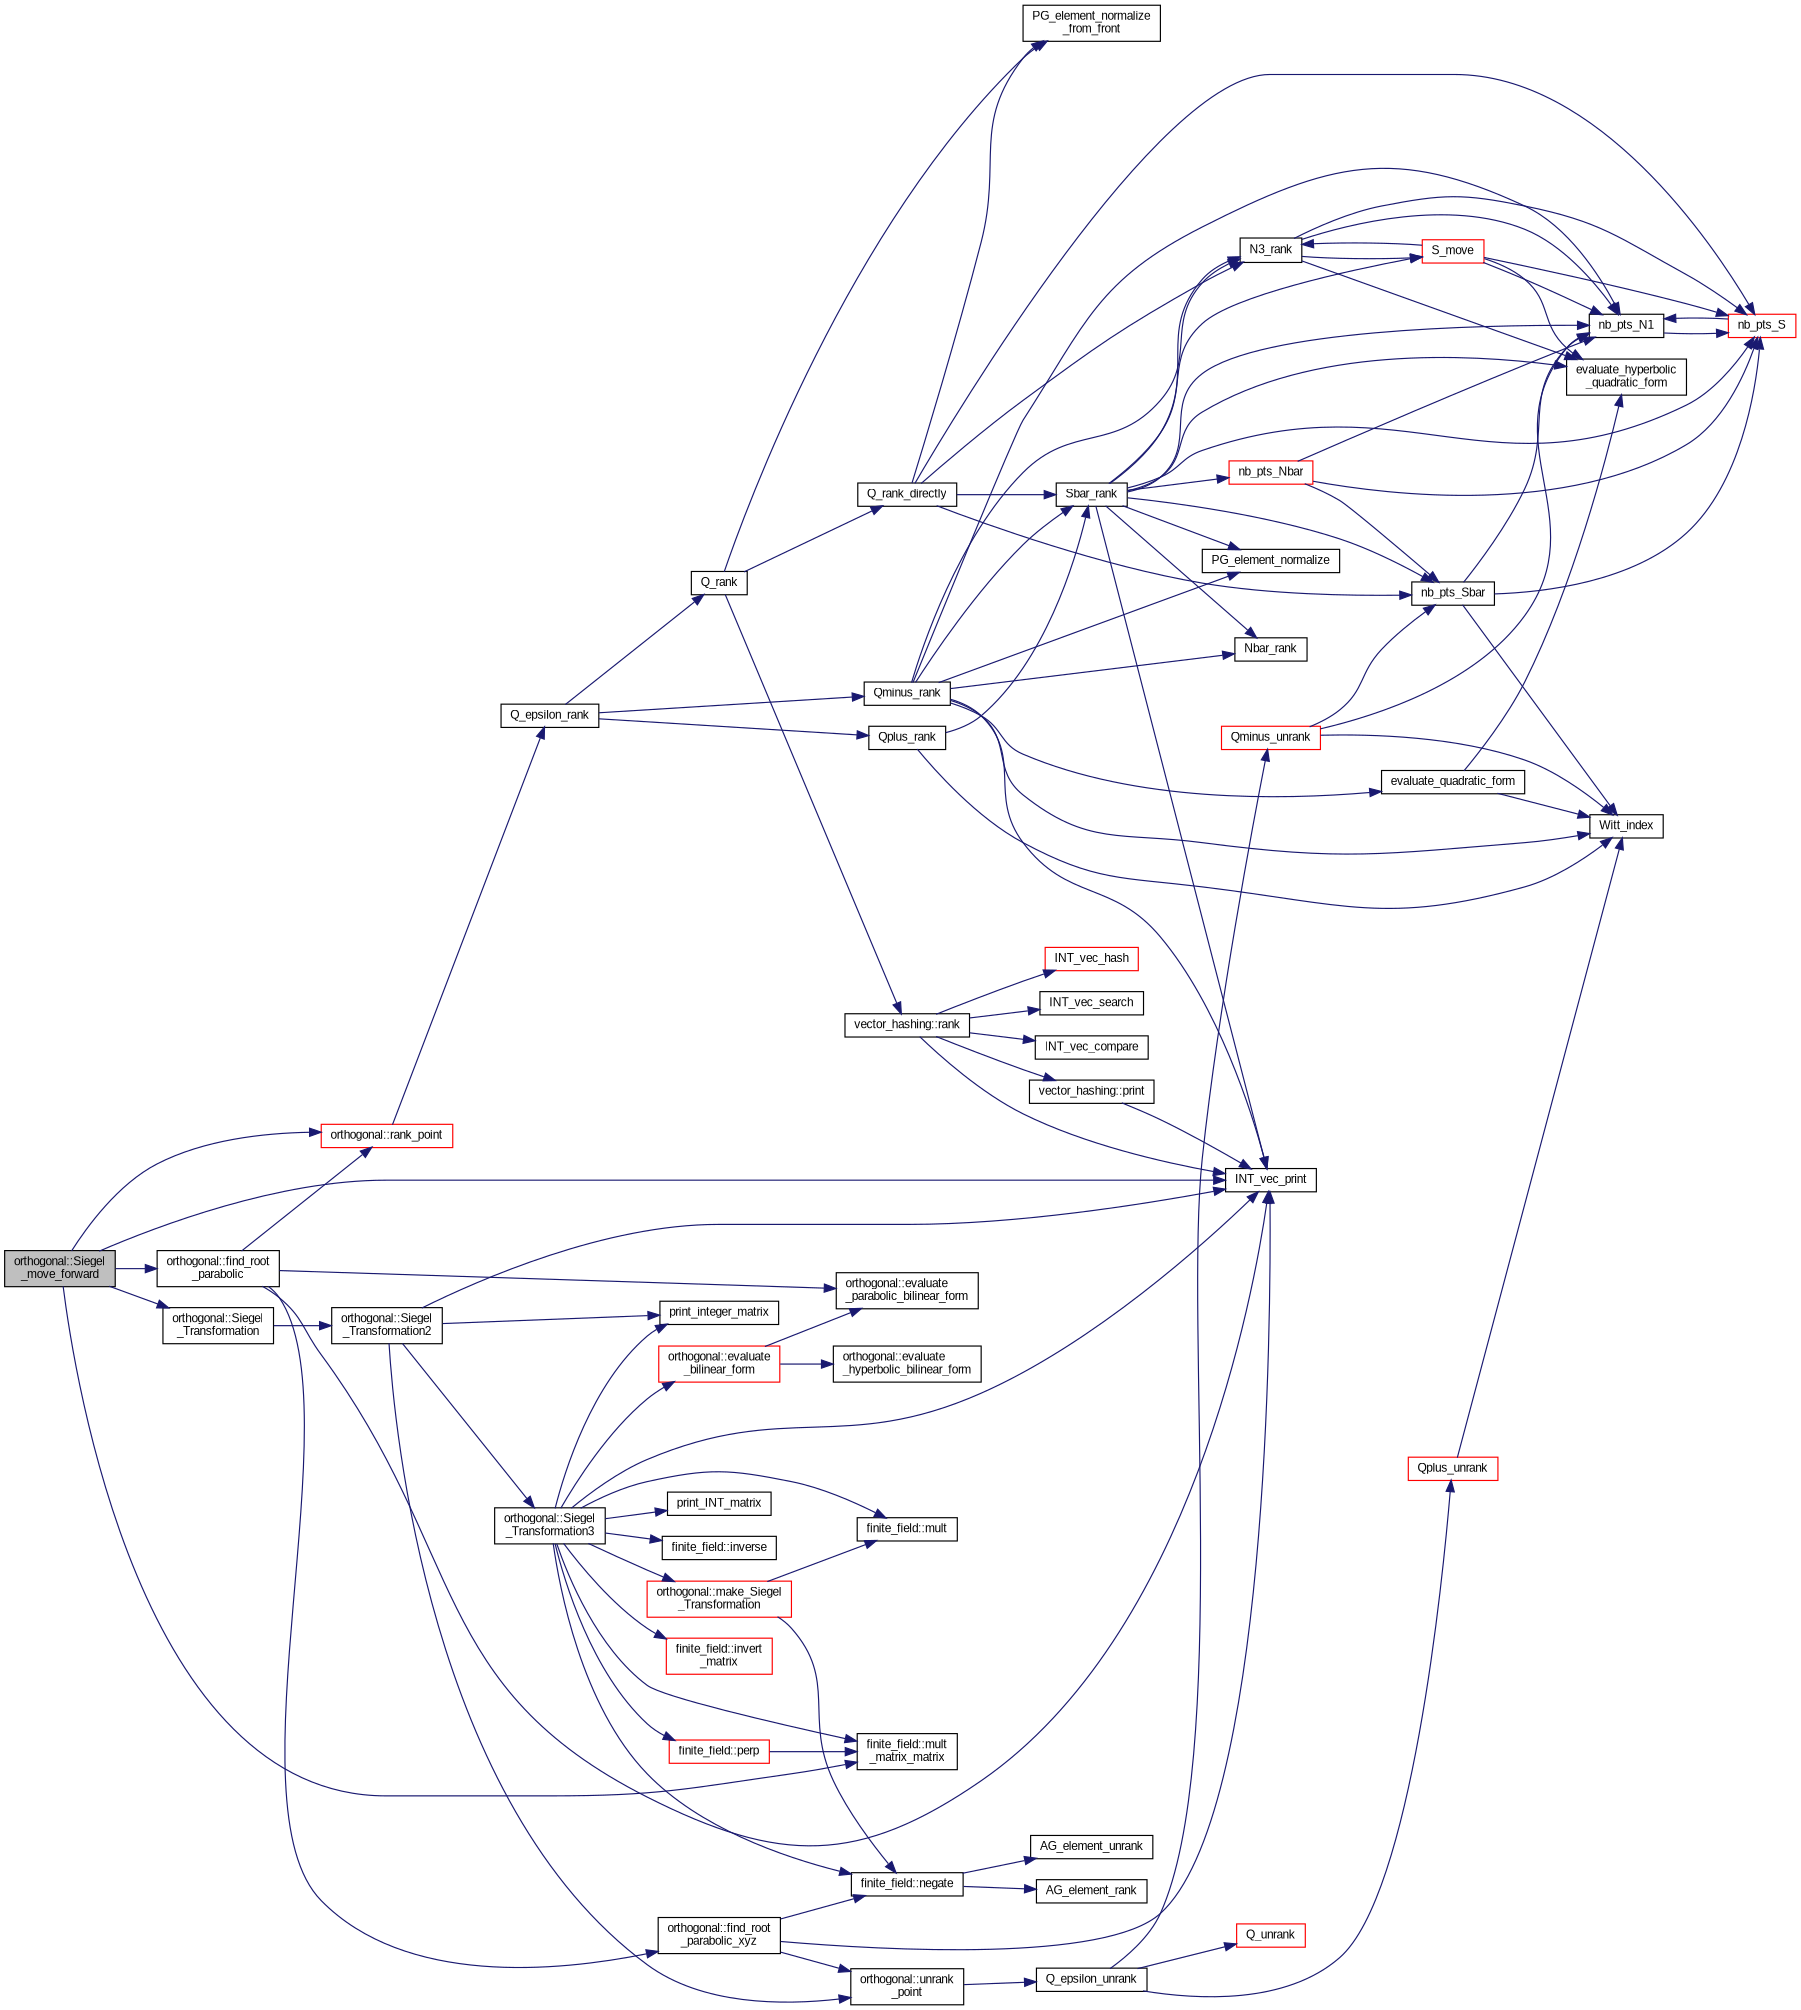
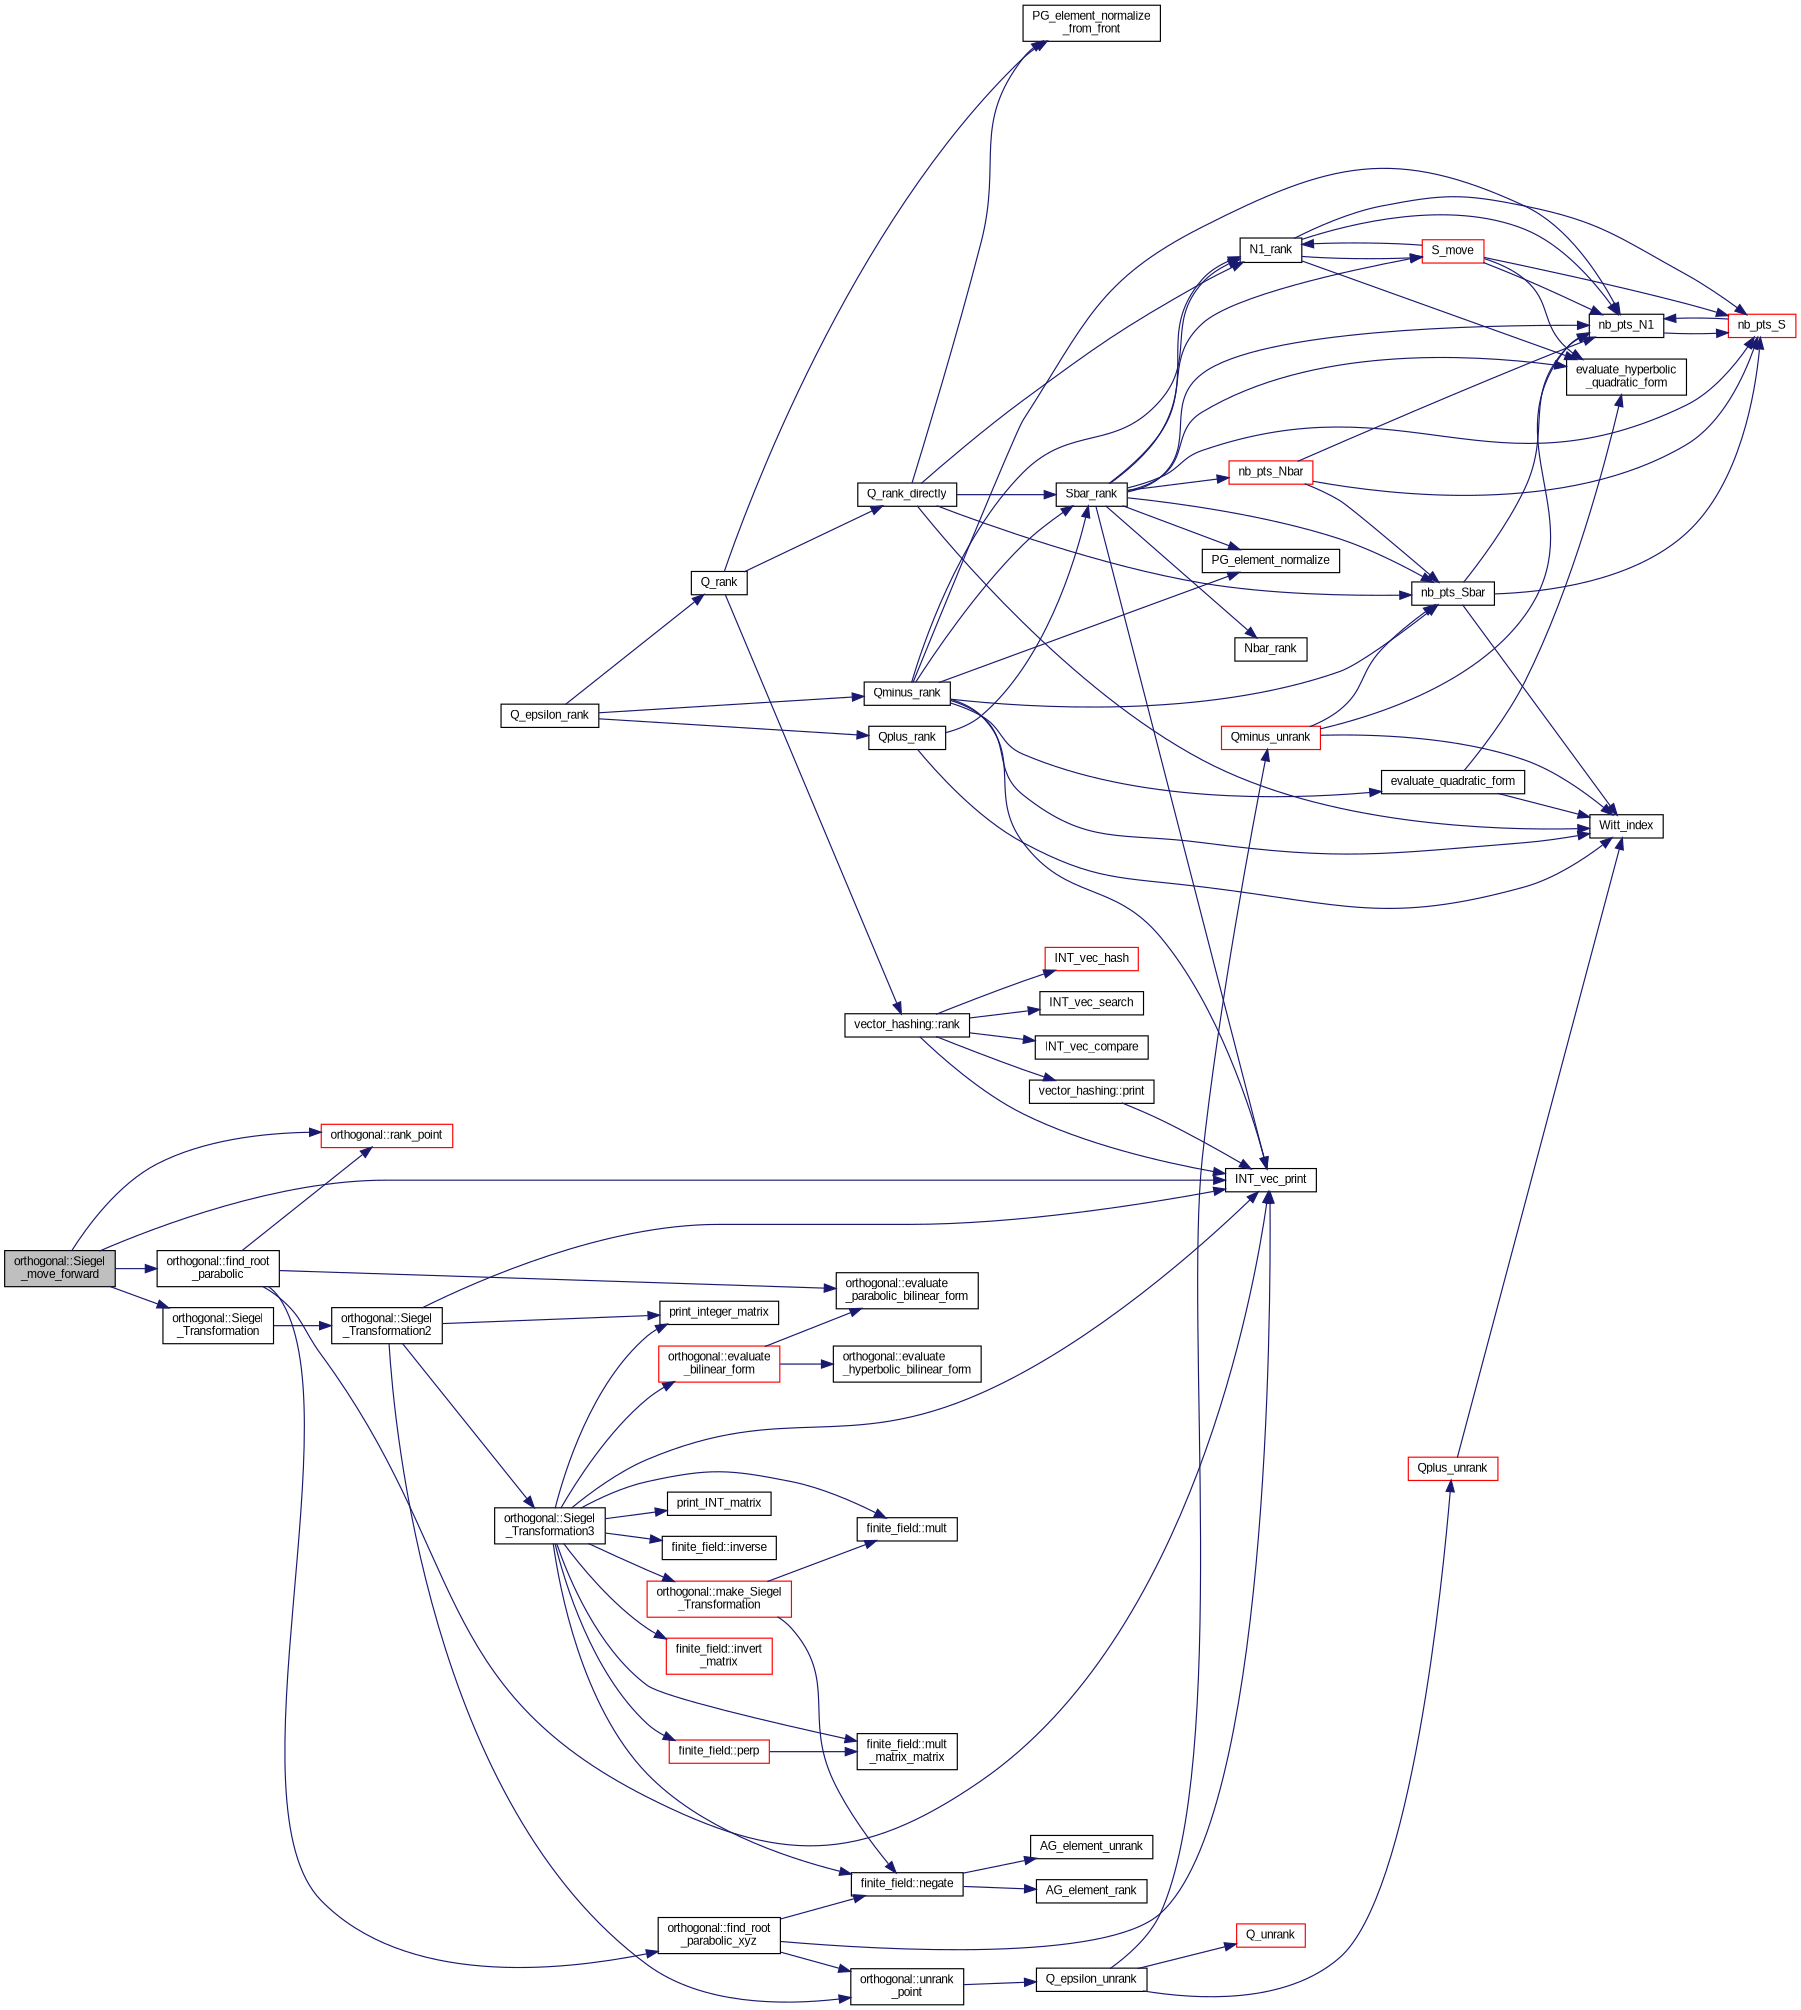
(1280, 74) -> (1203, 760)
(1271, 250) -> (1271, 250)
(1087, 672) -> (1200, 701)
(466, 931) -> none
(295, 1772) -> none
